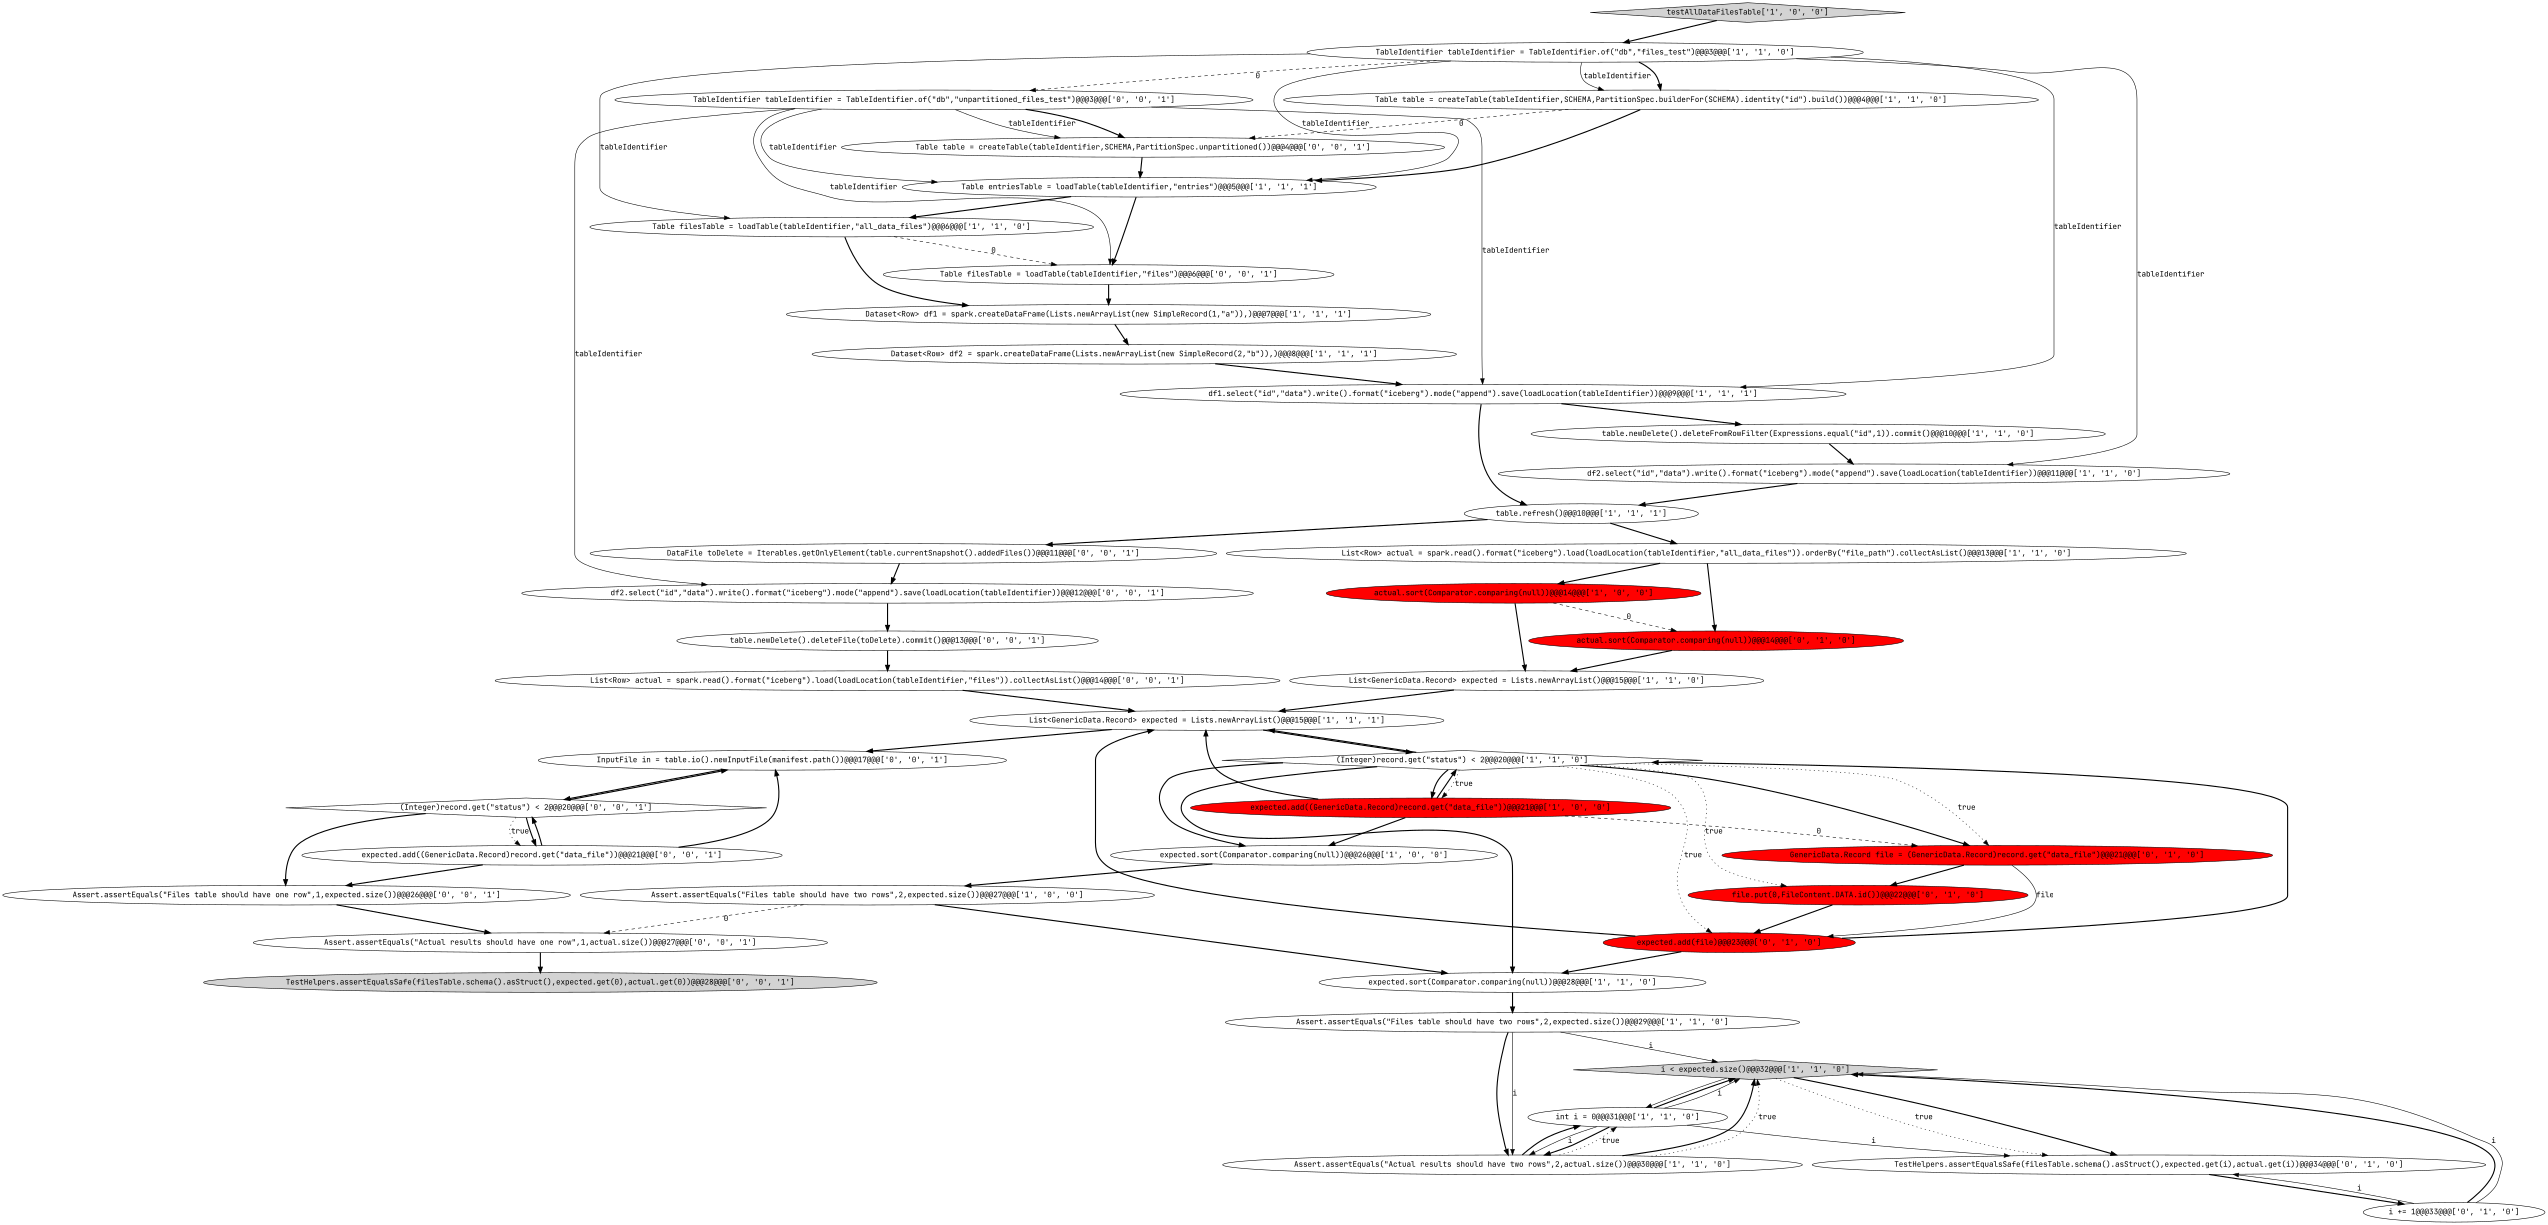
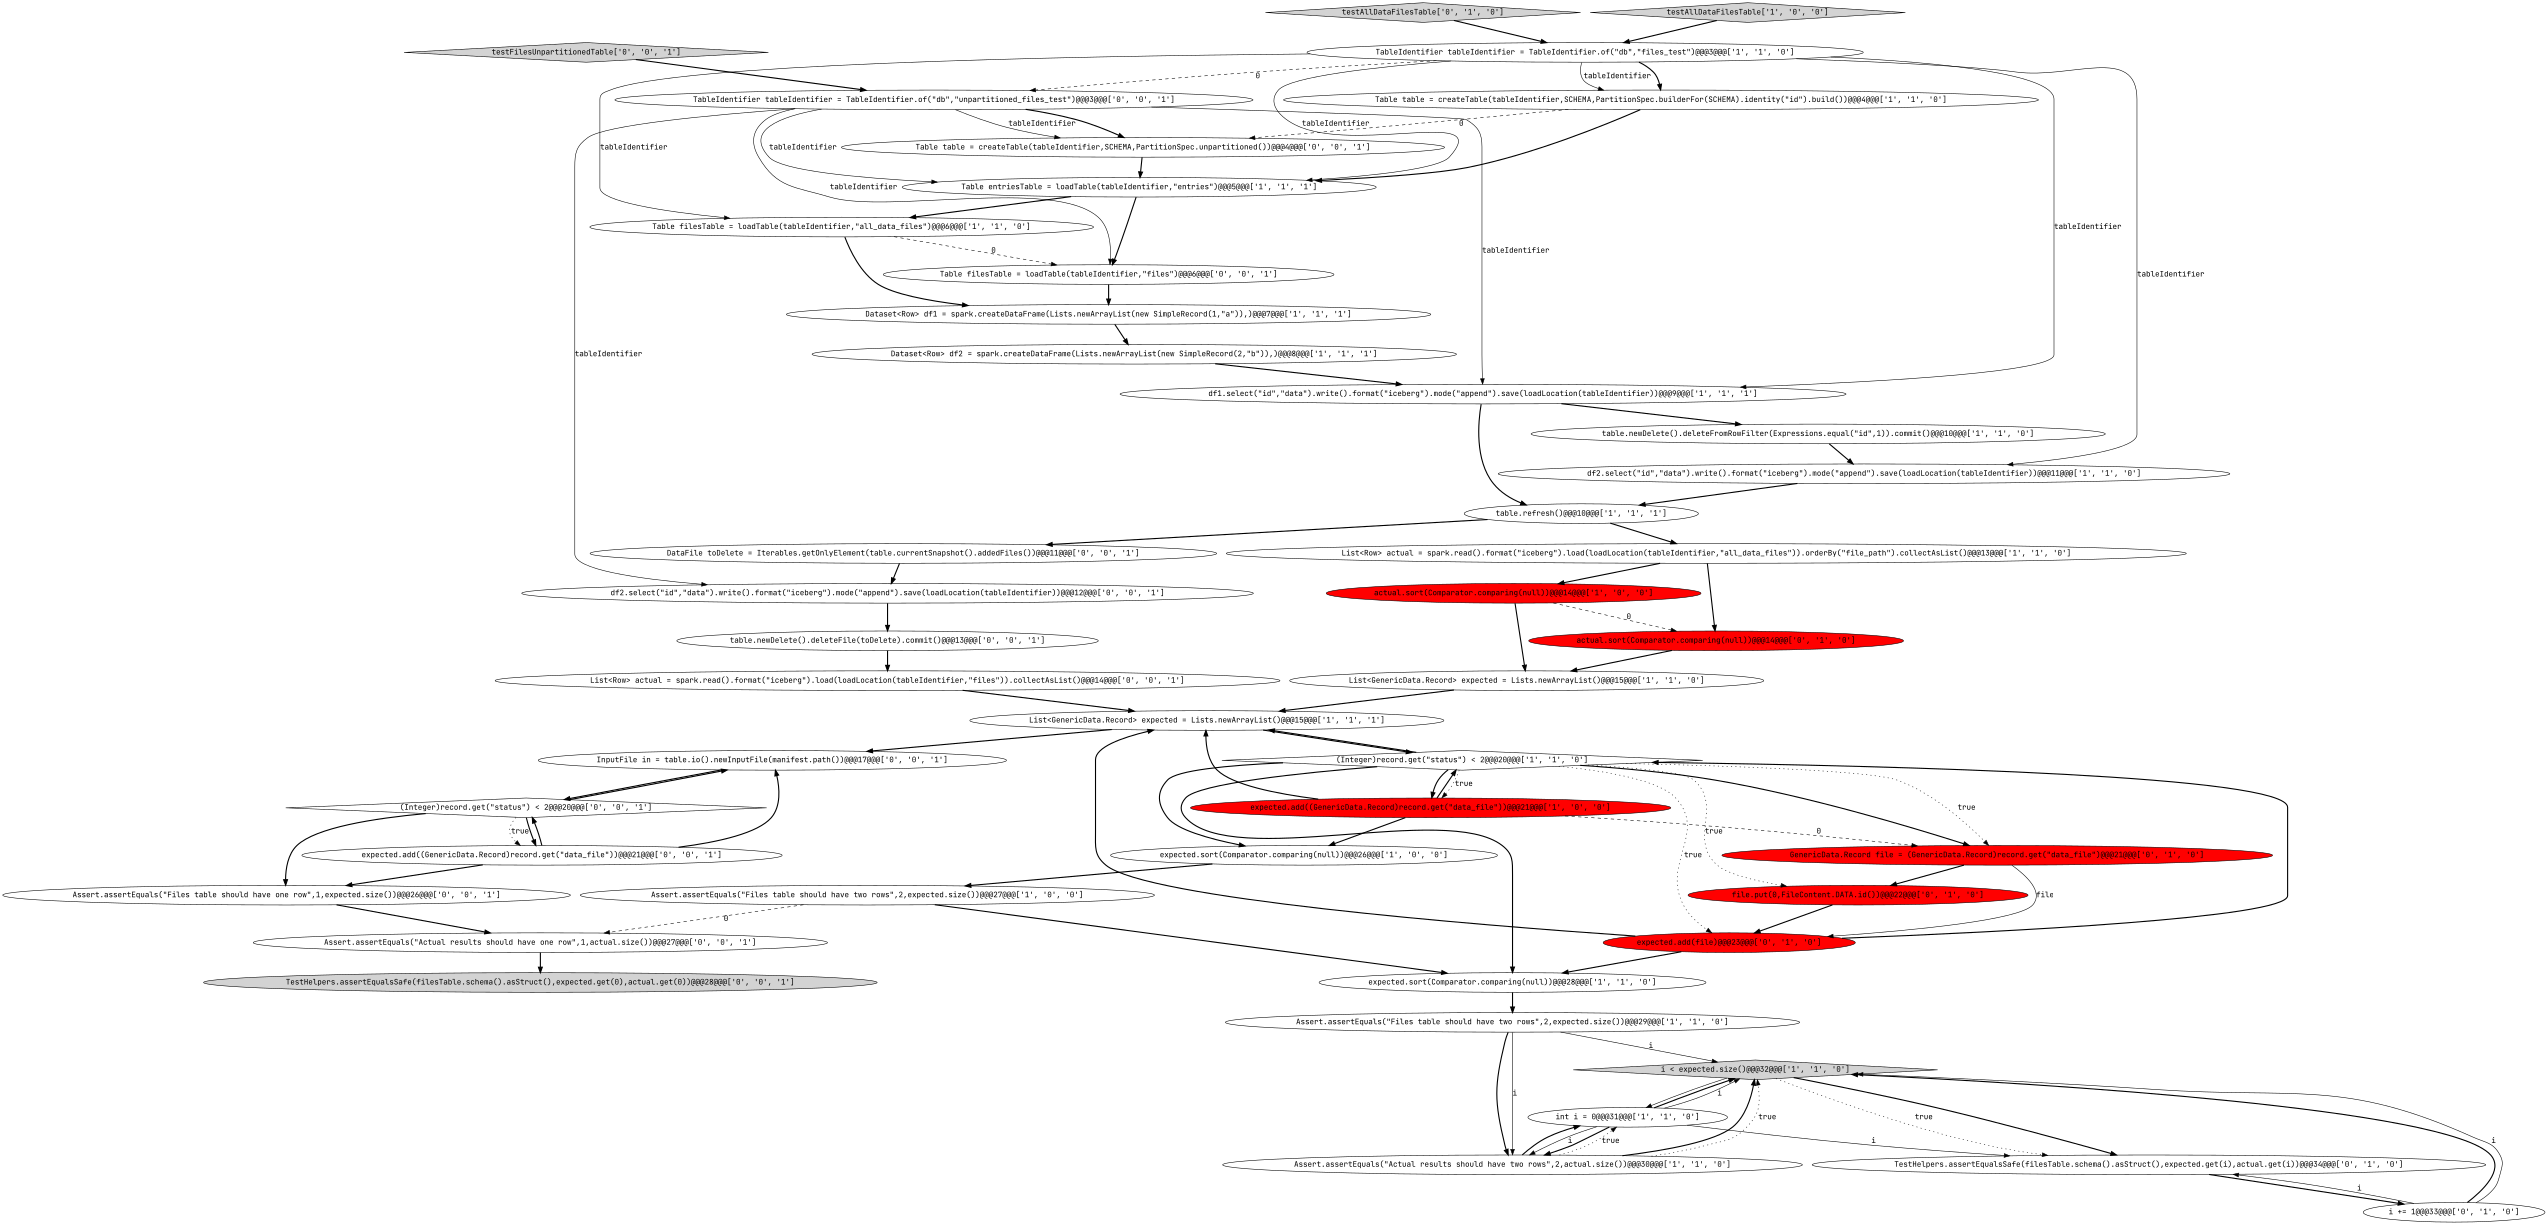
none -> (1423, 13)
none -> (586, 52)
